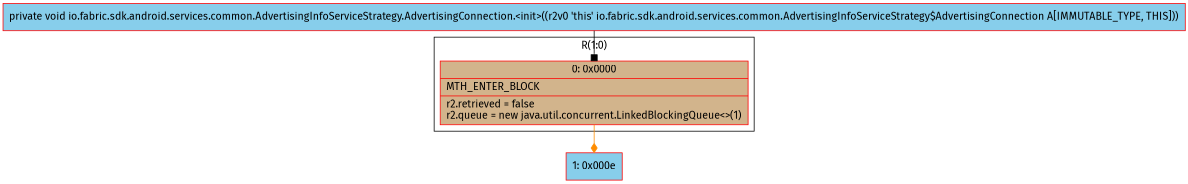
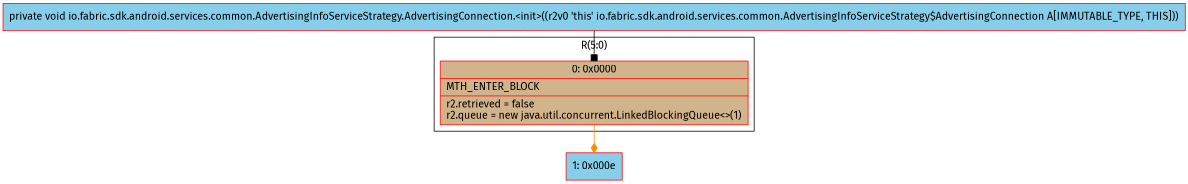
(594, 46) -> (594, 46)
